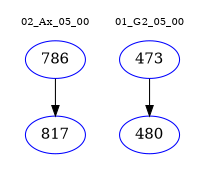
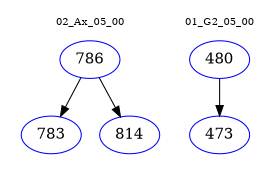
(150, 92) -> (220, 92)
none -> (51, 135)
(55, 135) -> (130, 135)
